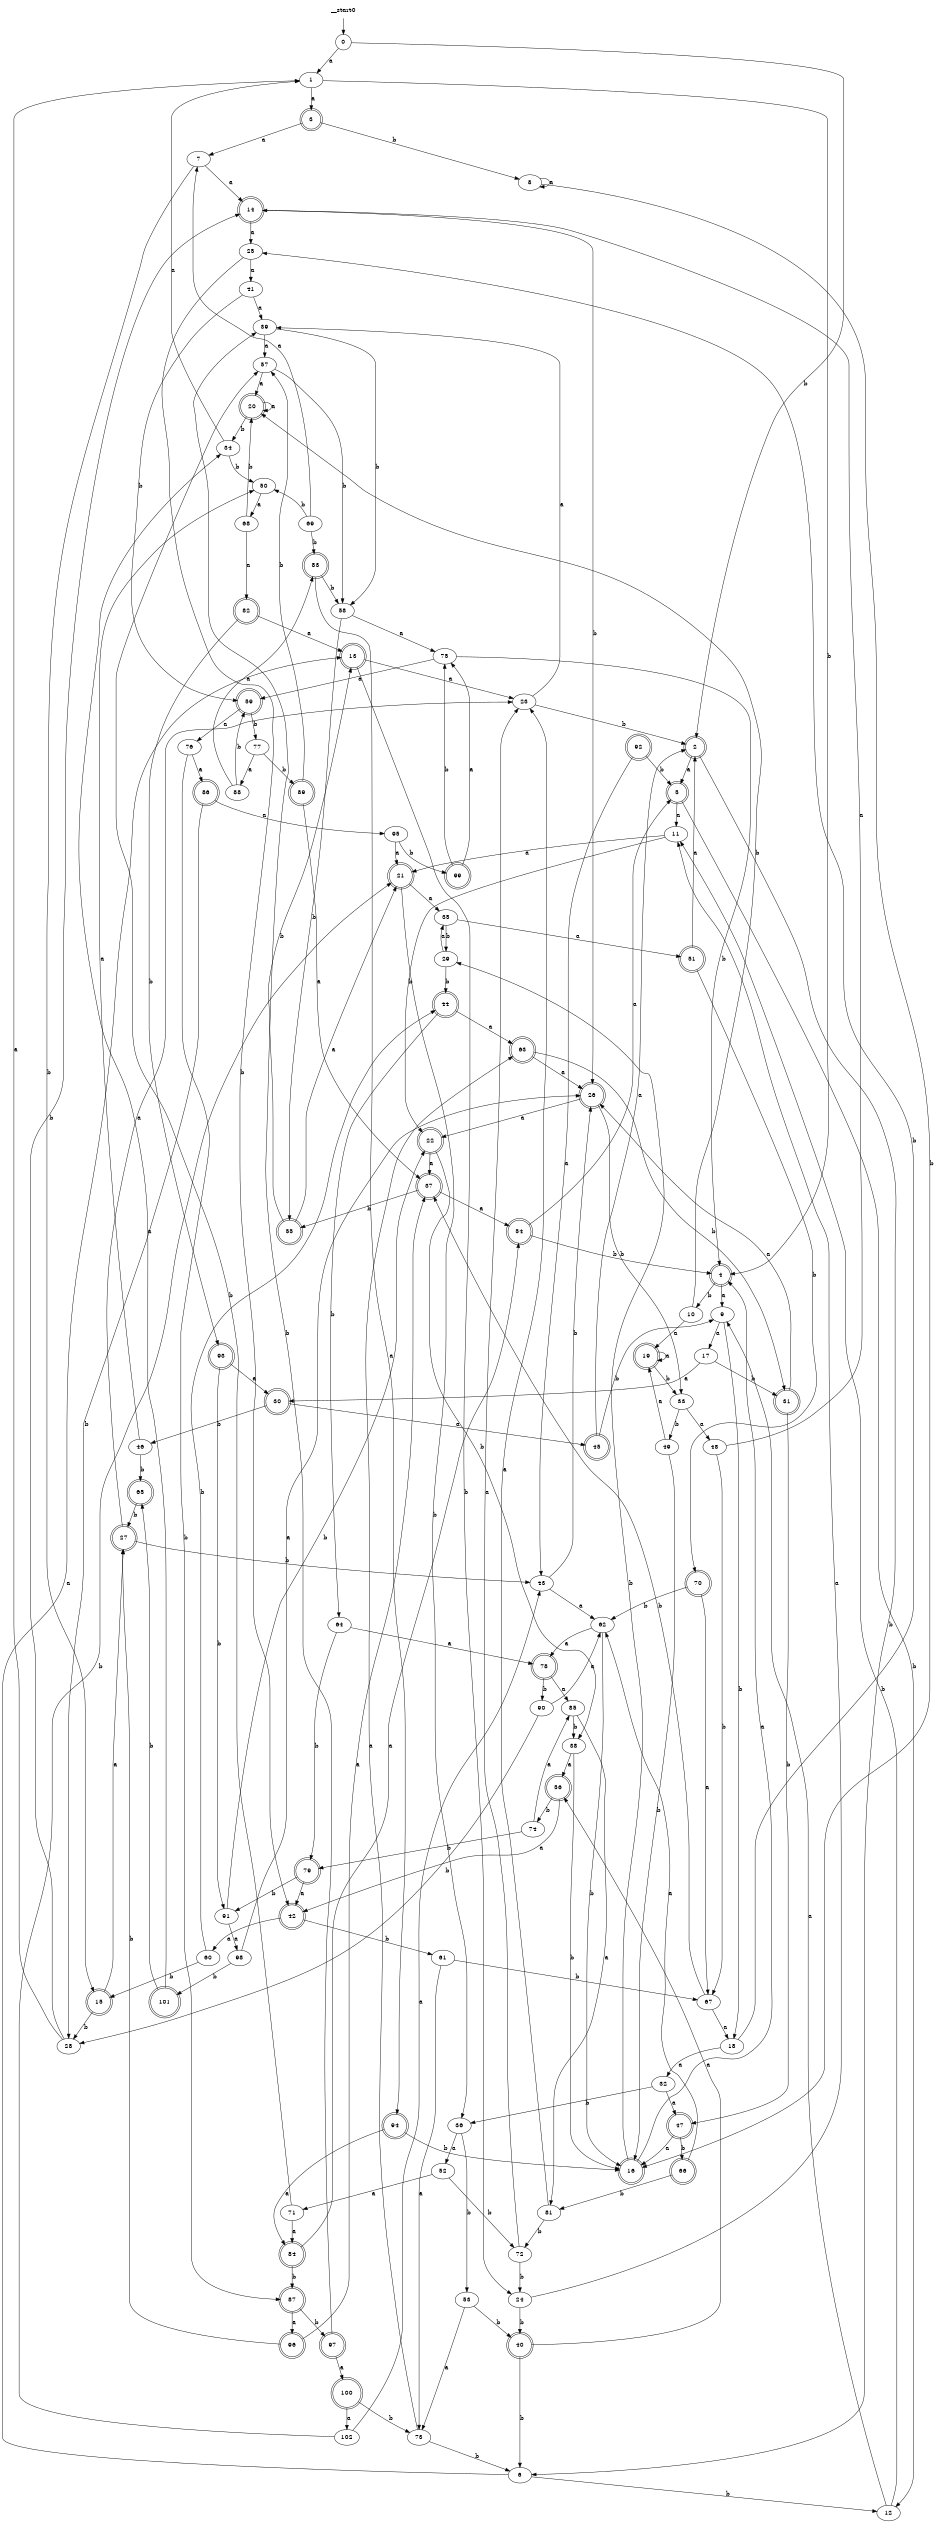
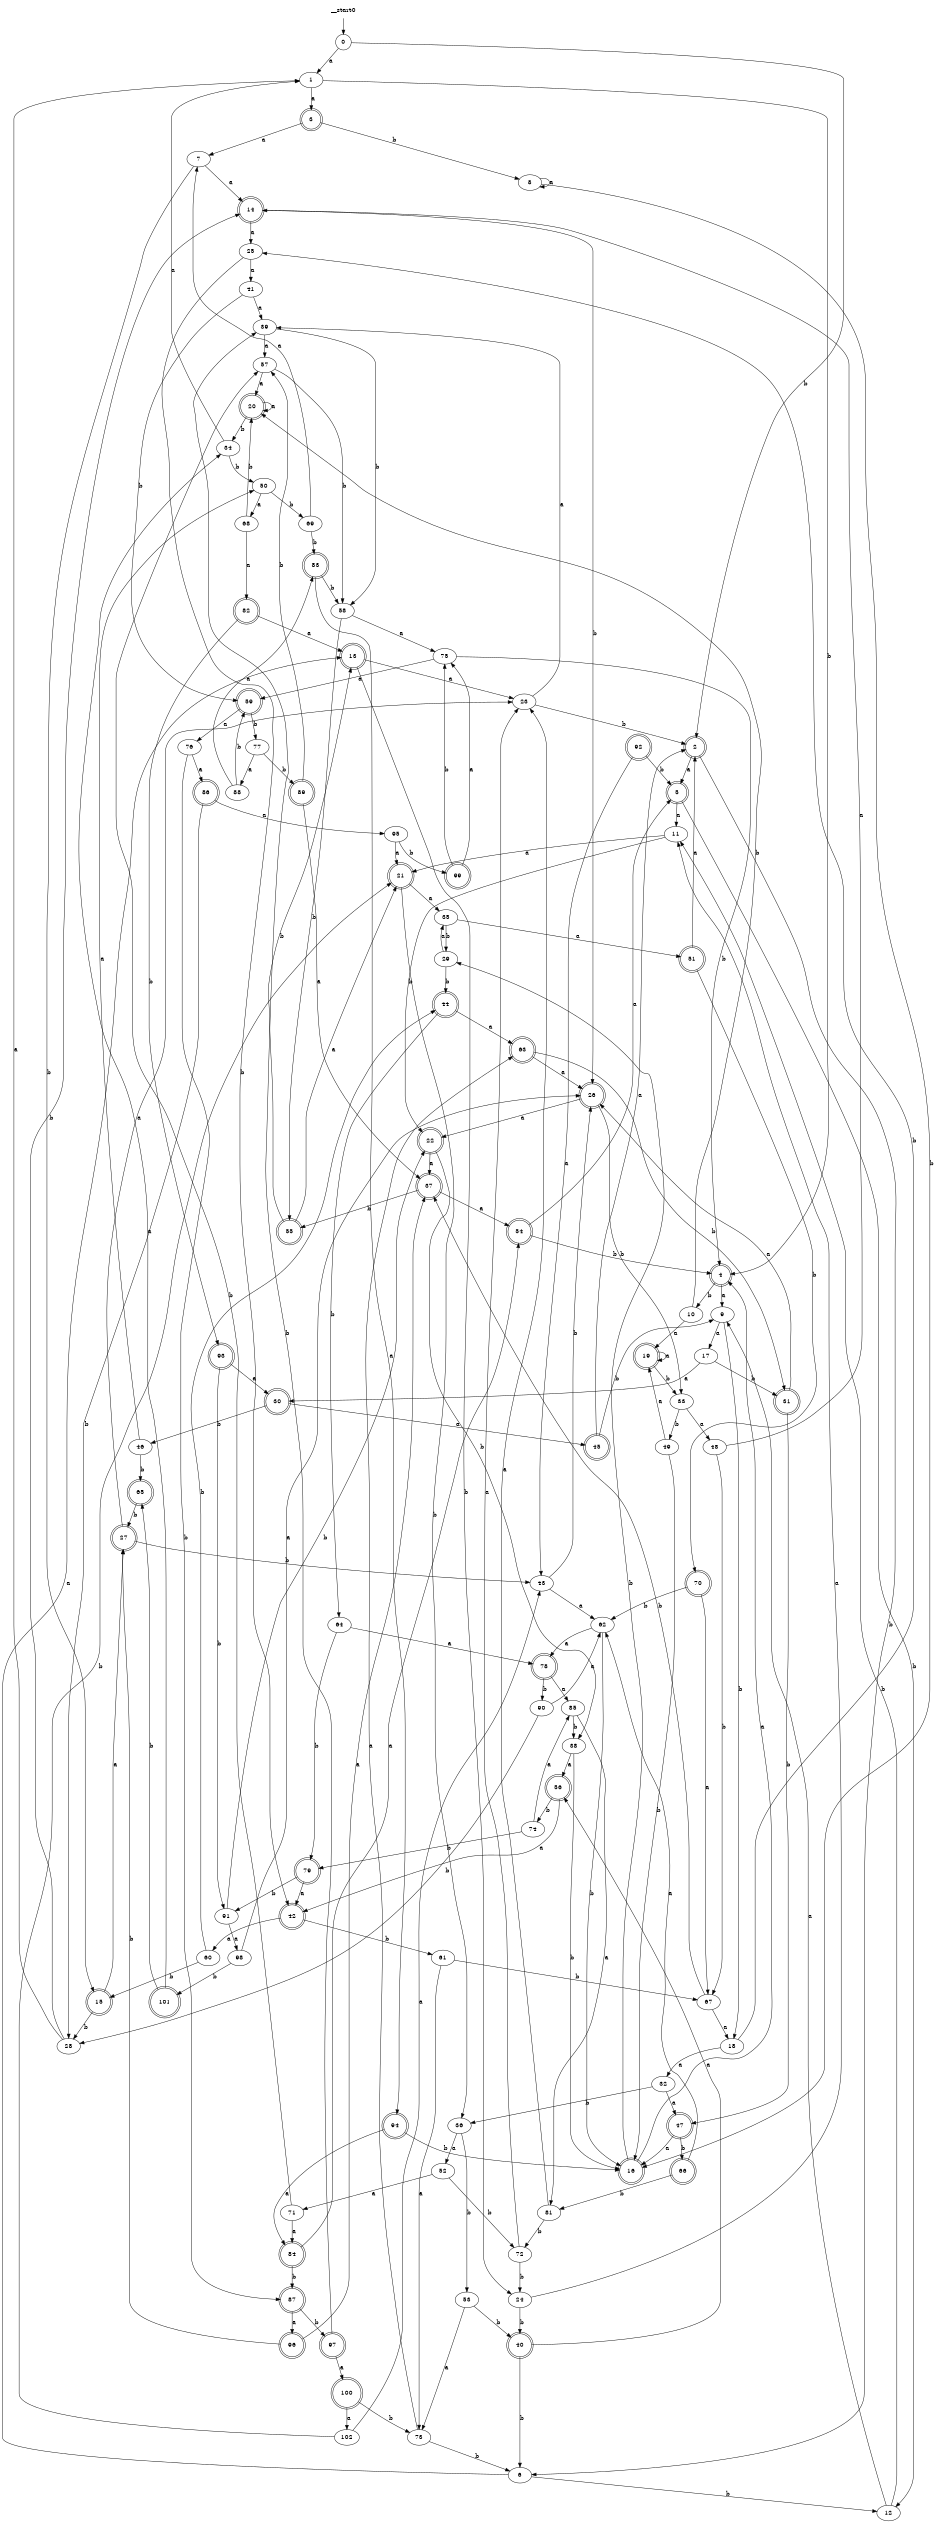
(295, 501) -> (285, 504)
